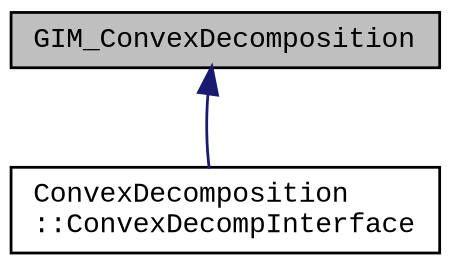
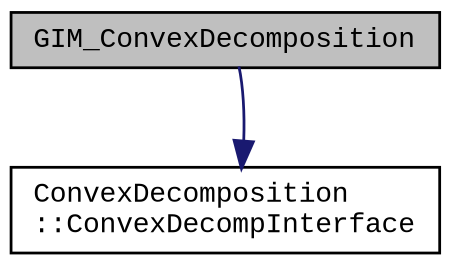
(207, 131) -> (243, 103)
